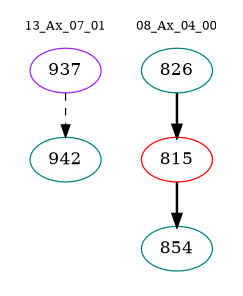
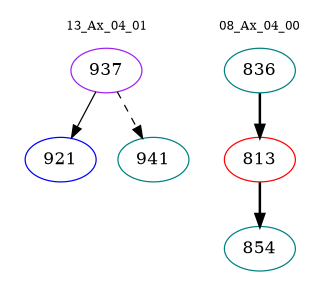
(66, 27) -> (107, 27)
(177, 71) -> (260, 71)
none -> (61, 160)
(66, 160) -> (153, 160)
(177, 160) -> (260, 160)
